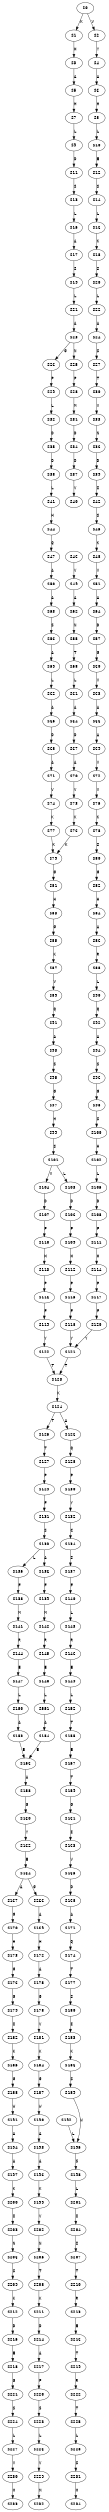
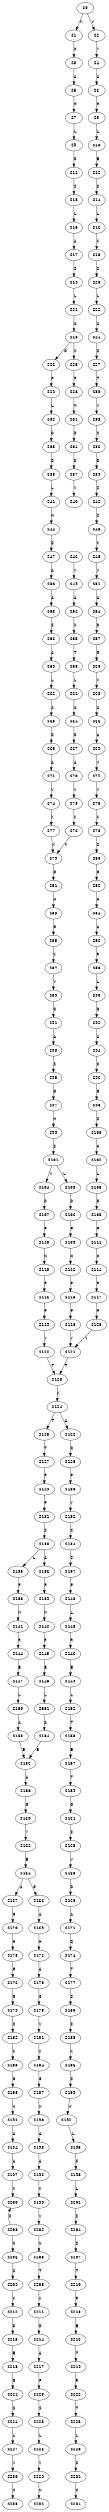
(39, 1901) -> (39, 1901)
(80, 2118) -> (69, 2105)
(13, 2215) -> (9, 2218)
